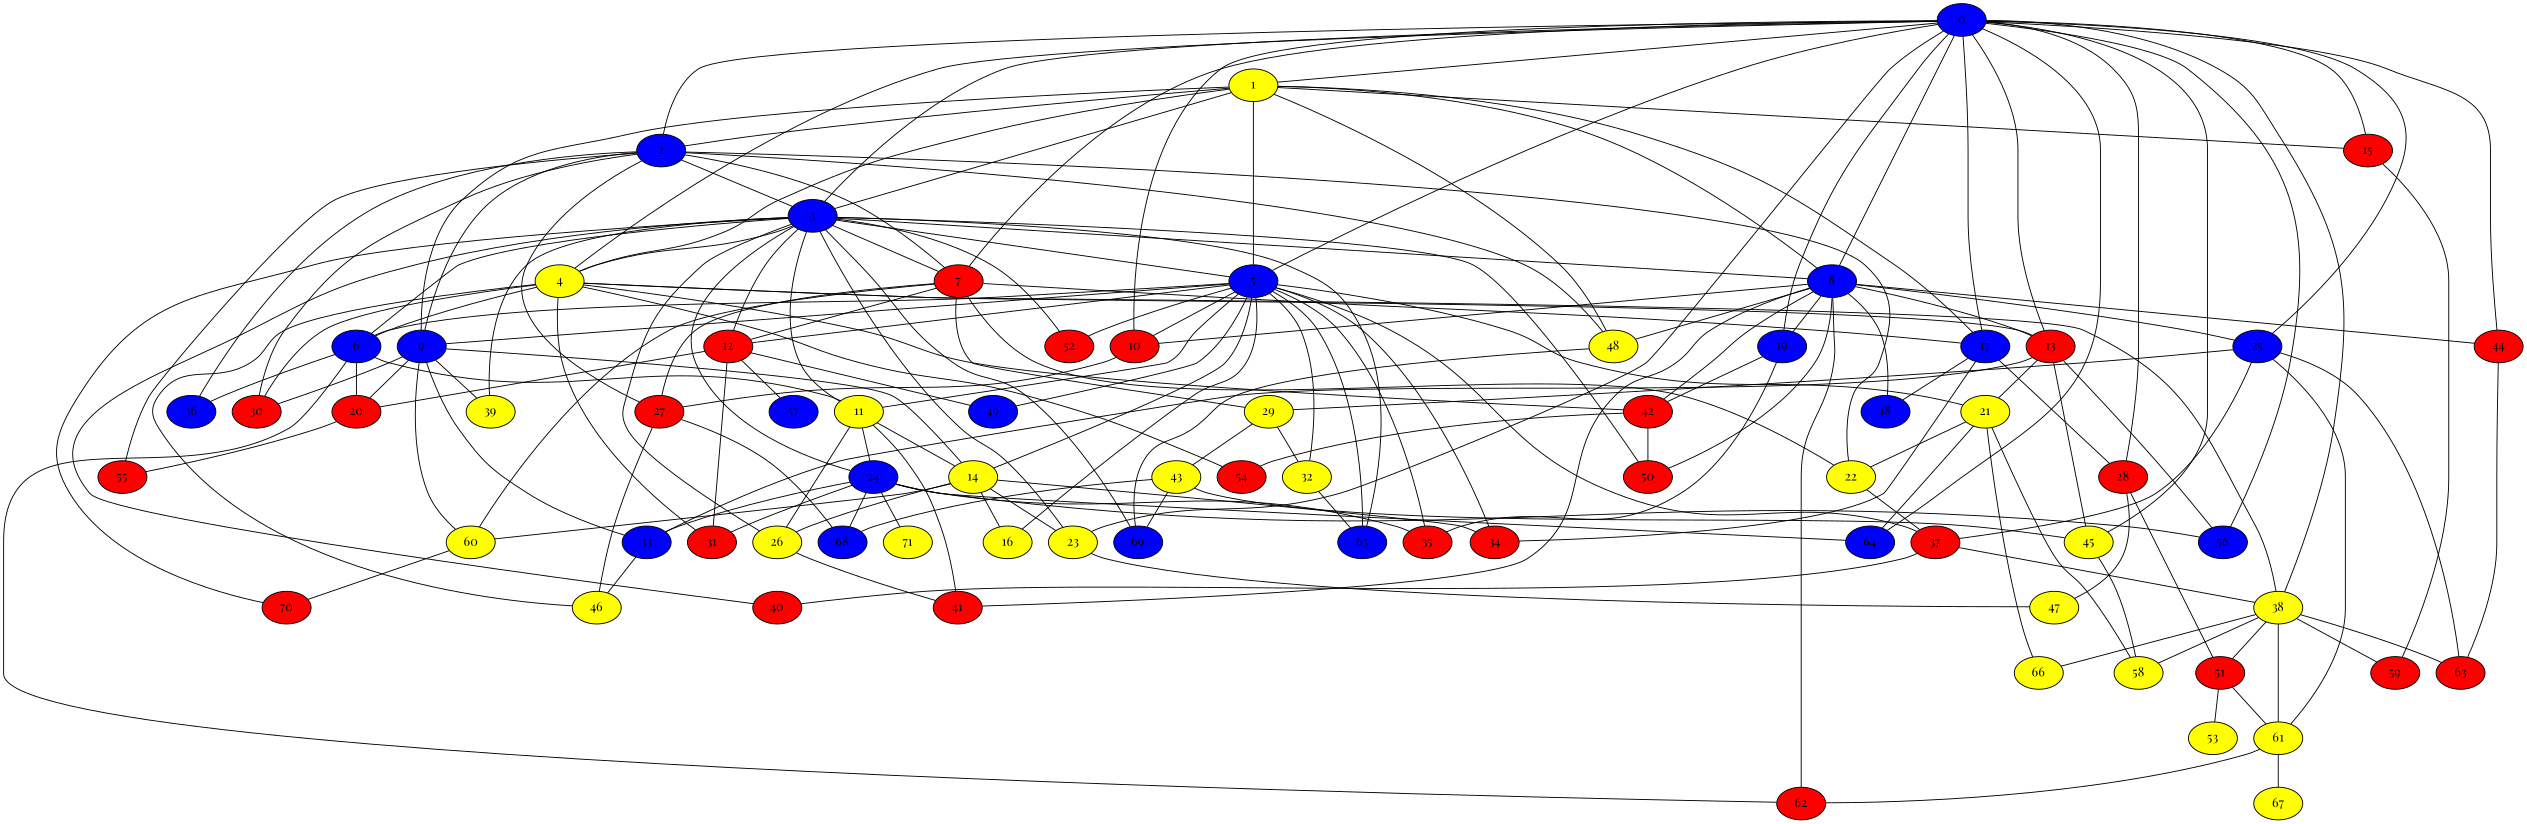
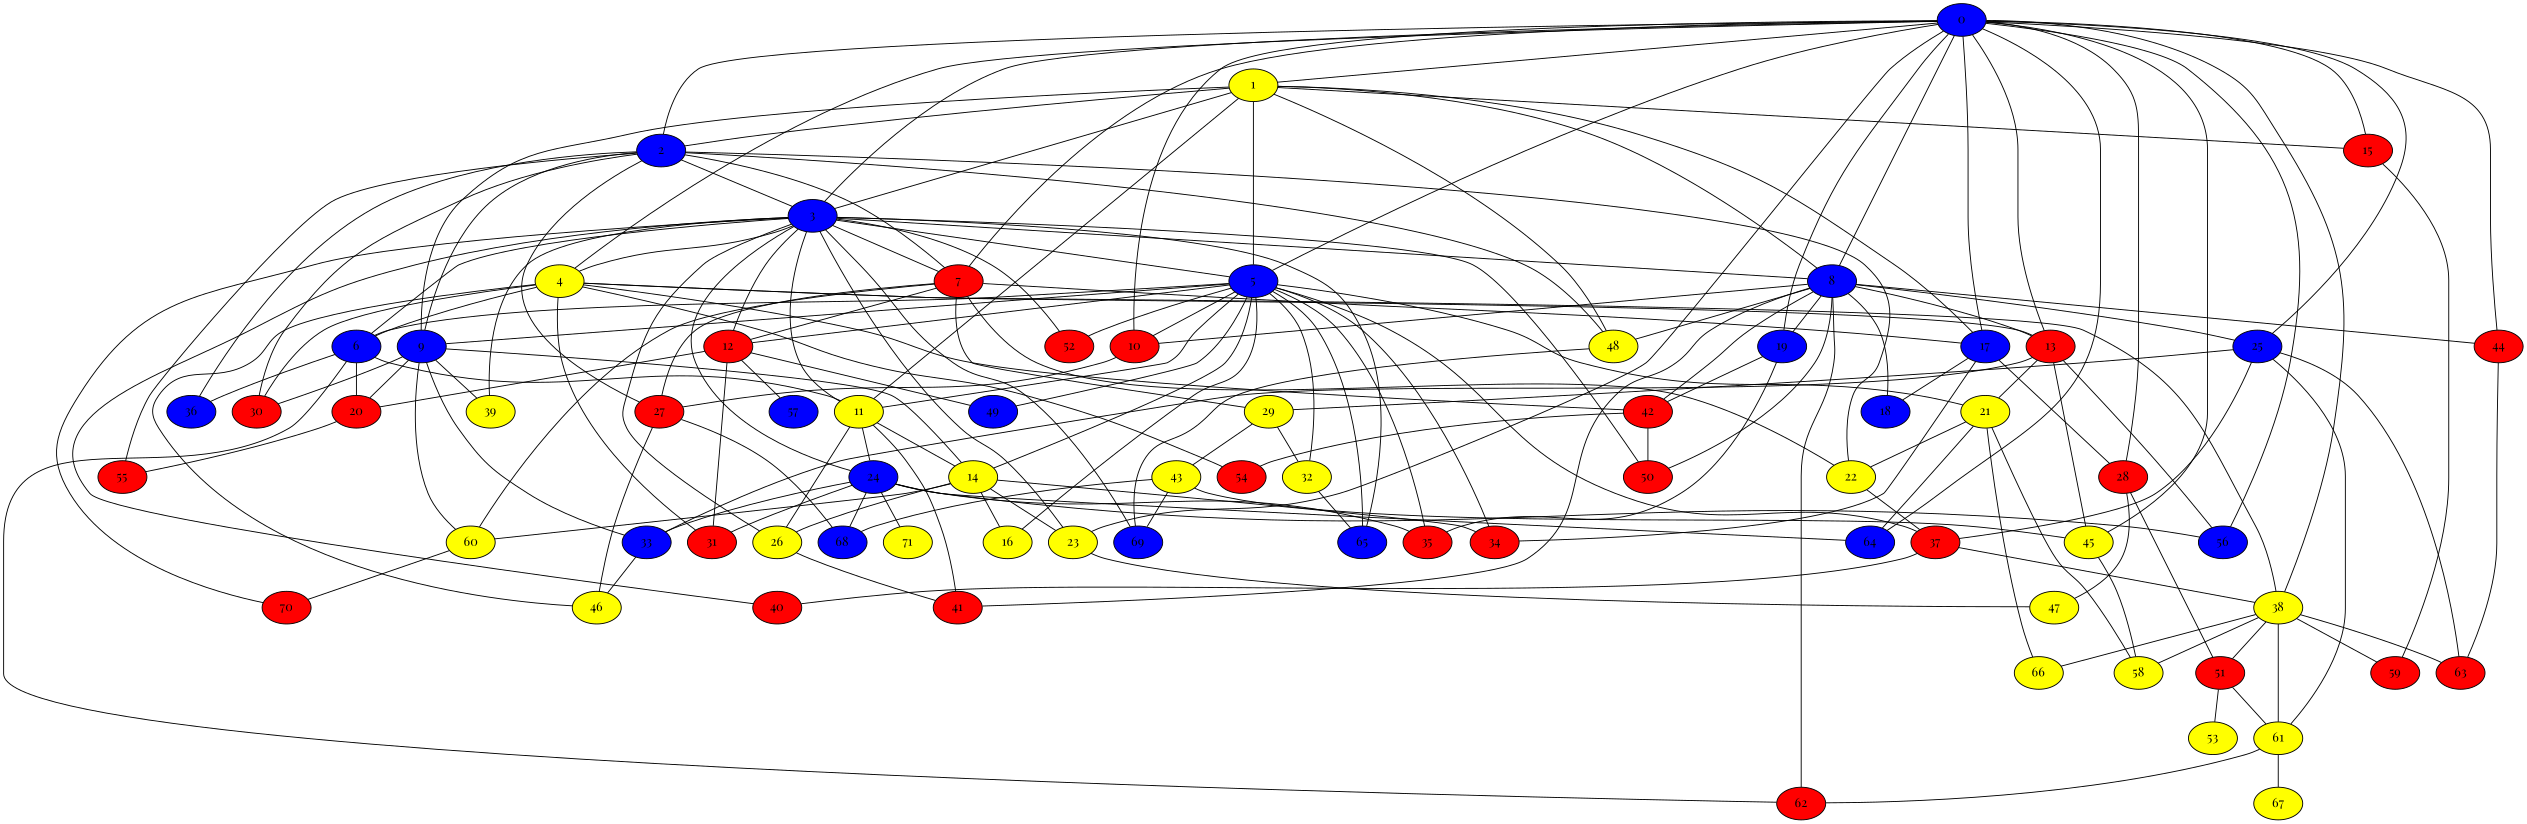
(913, 151) -> (1065, 241)
